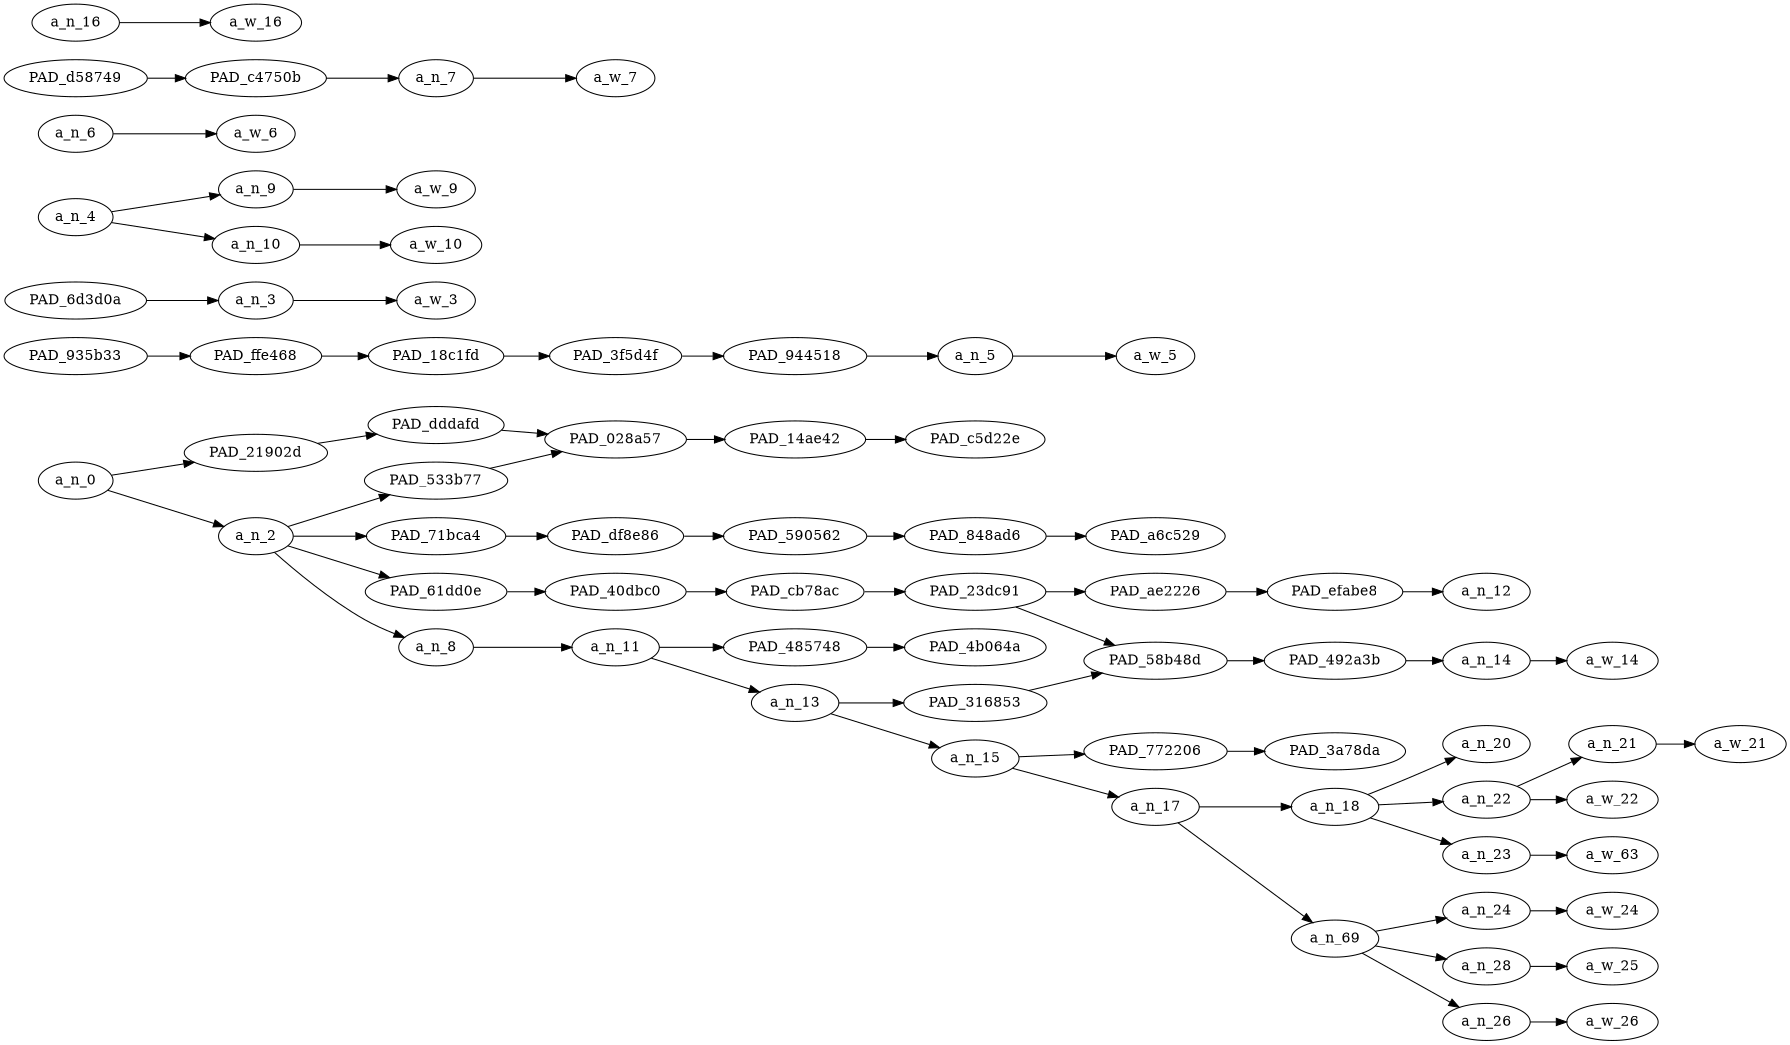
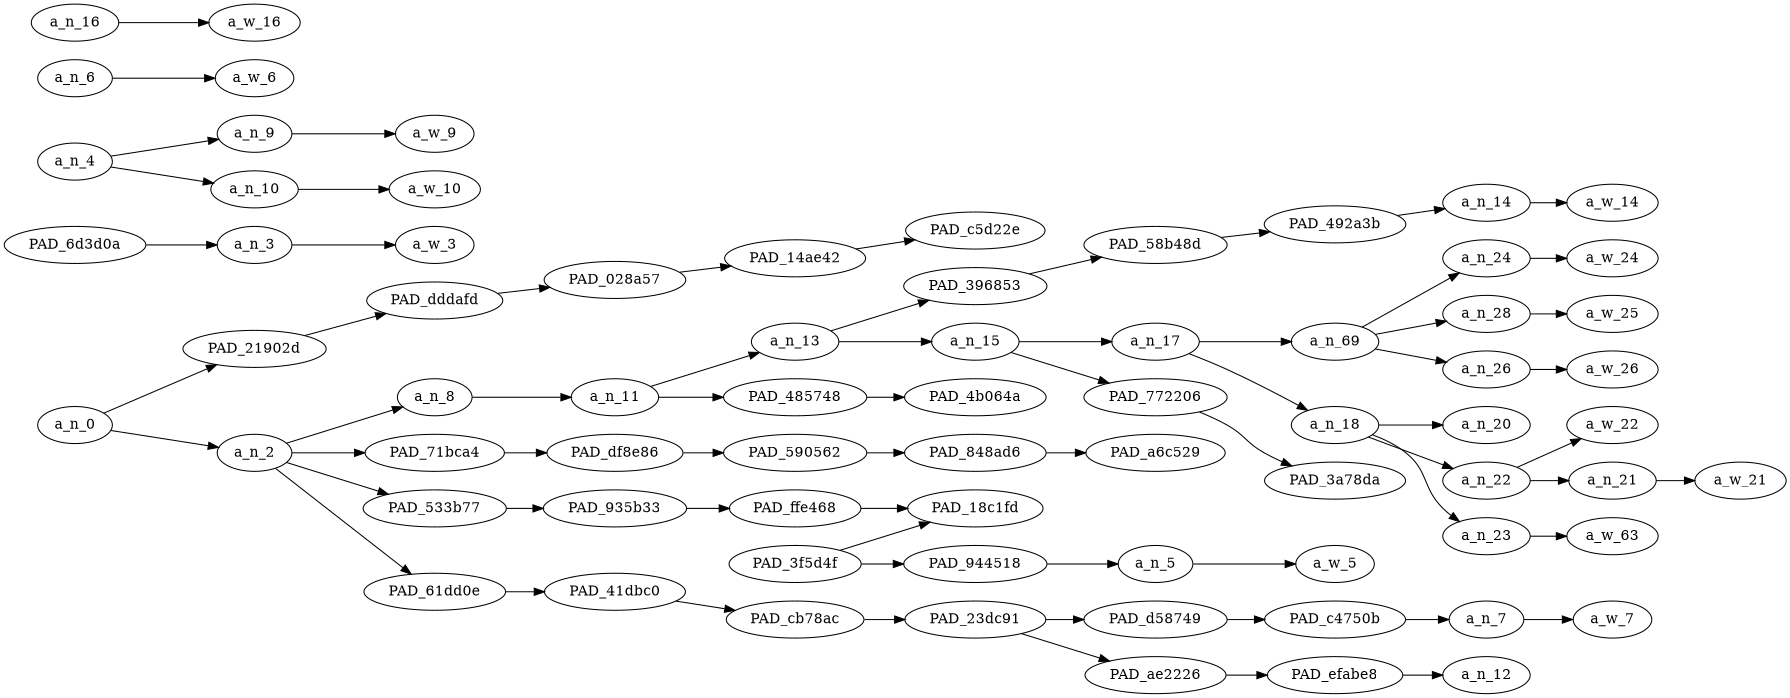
(521, 356) -> (880, 538)
(521, 461) -> (520, 508)
(616, 592) -> (615, 592)
(1061, 624) -> (1060, 620)
(975, 703) -> (975, 286)
